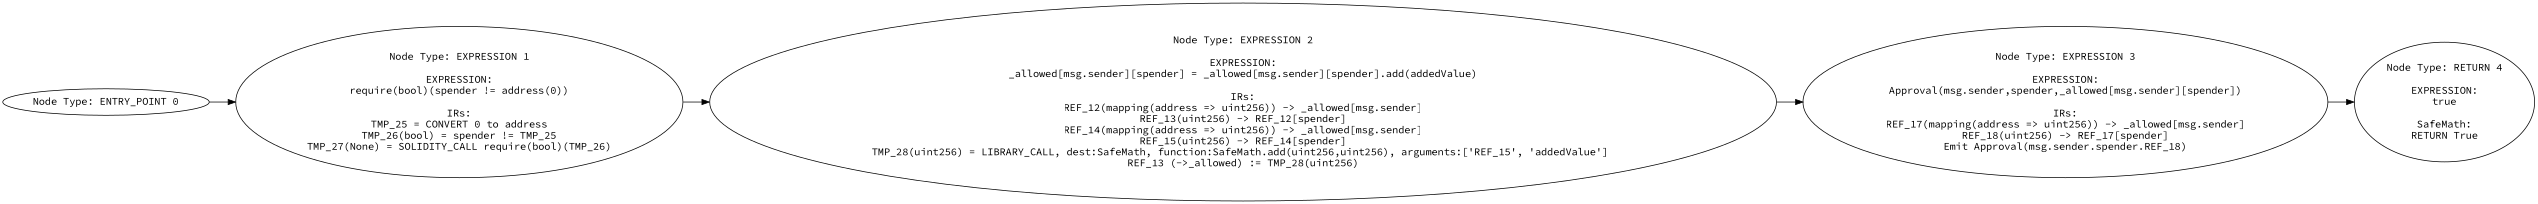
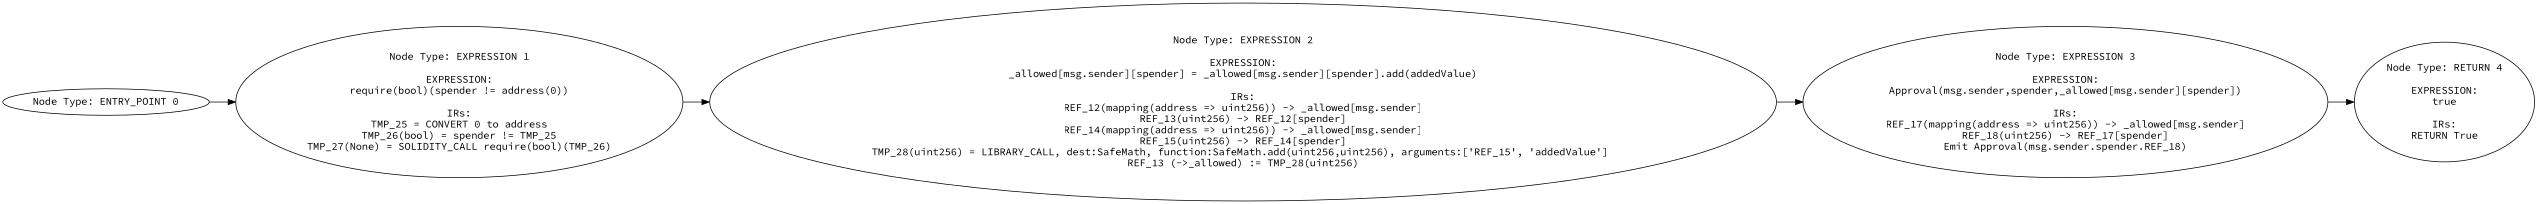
(2445, 102) -> (2445, 102)
